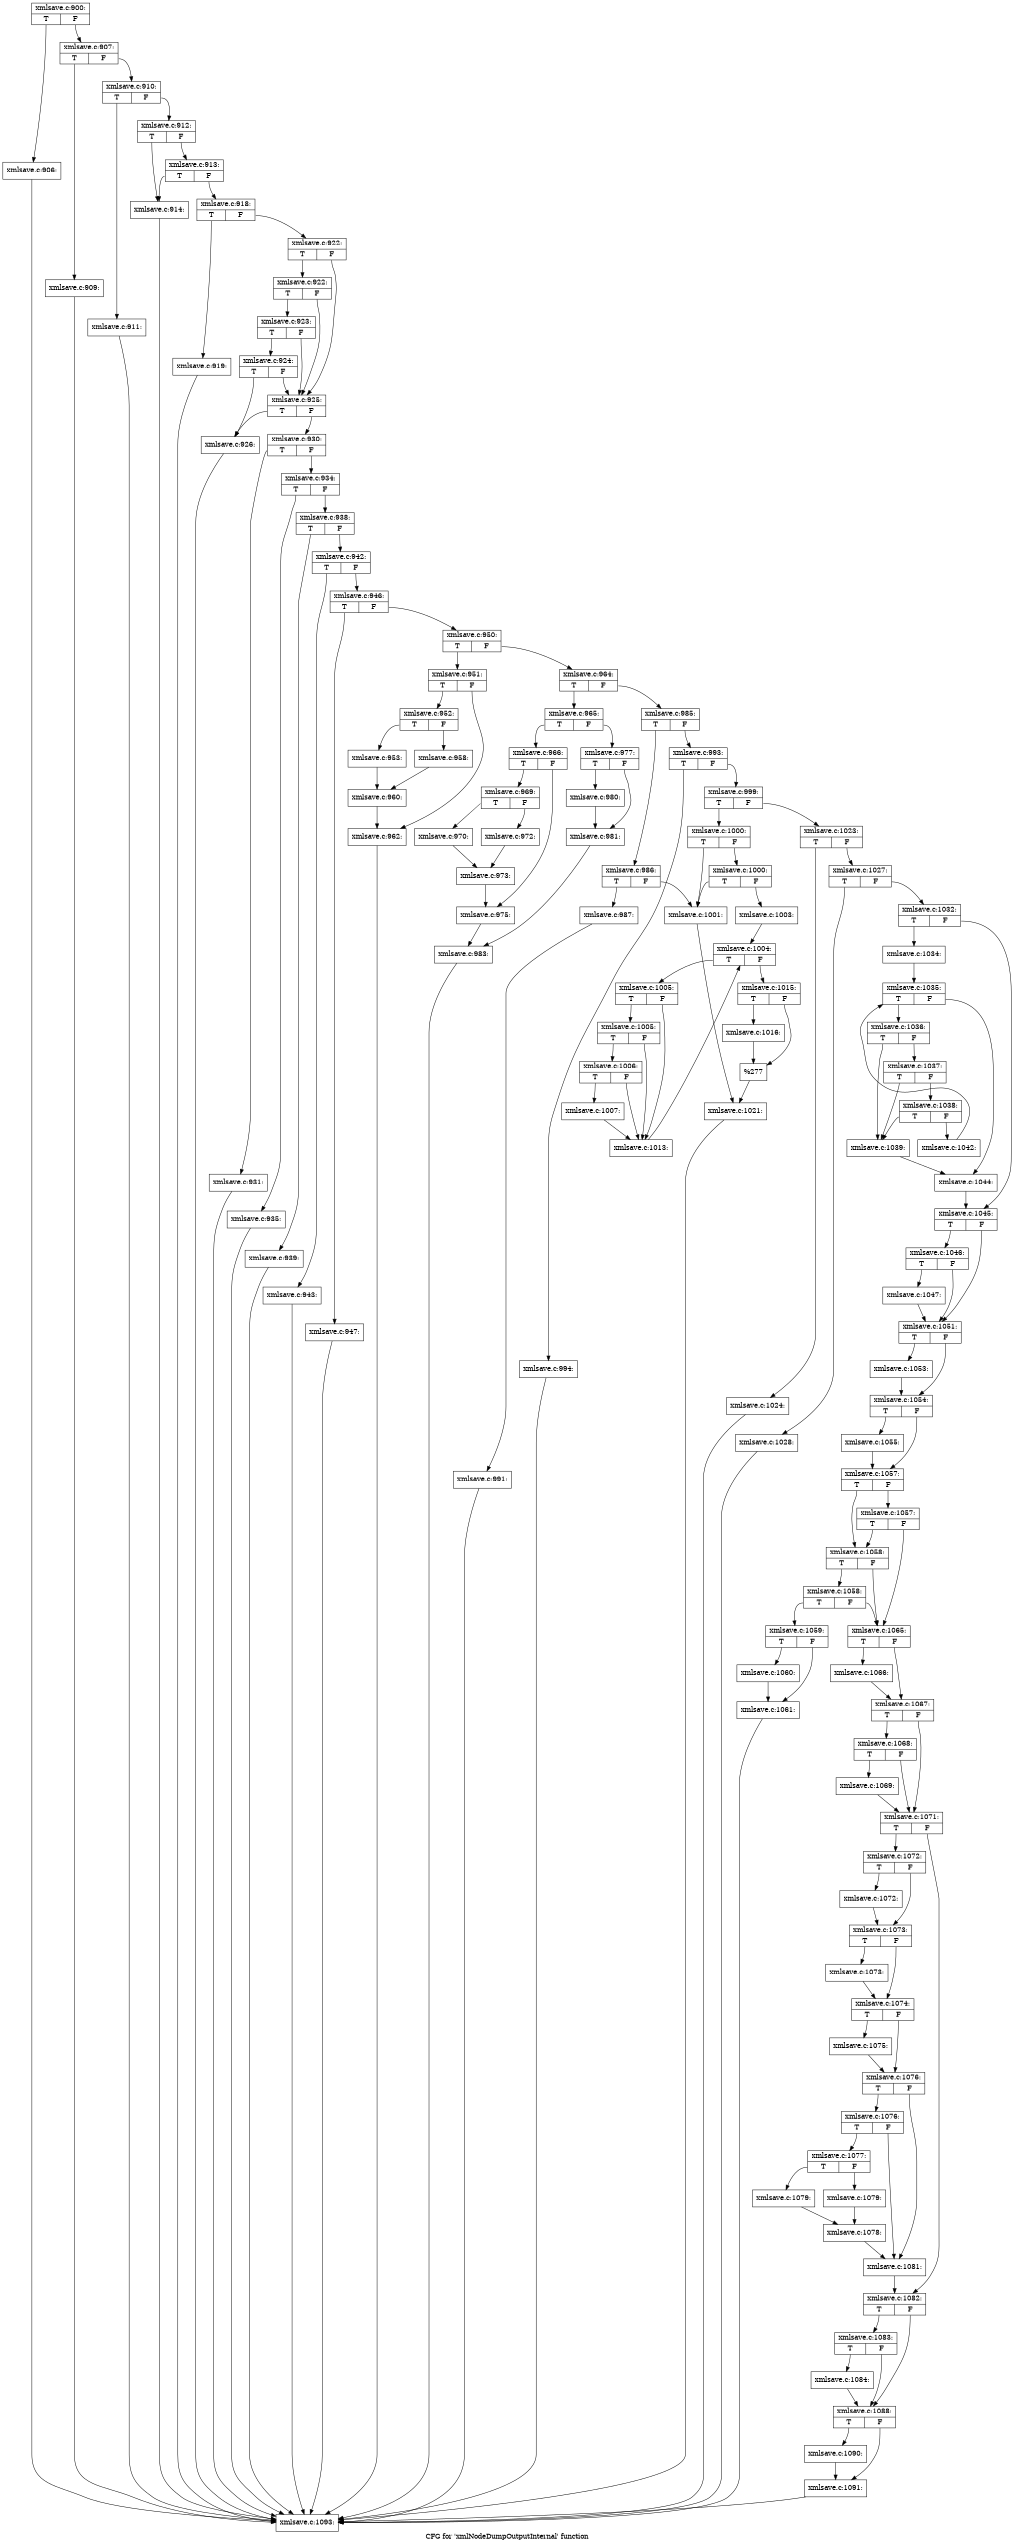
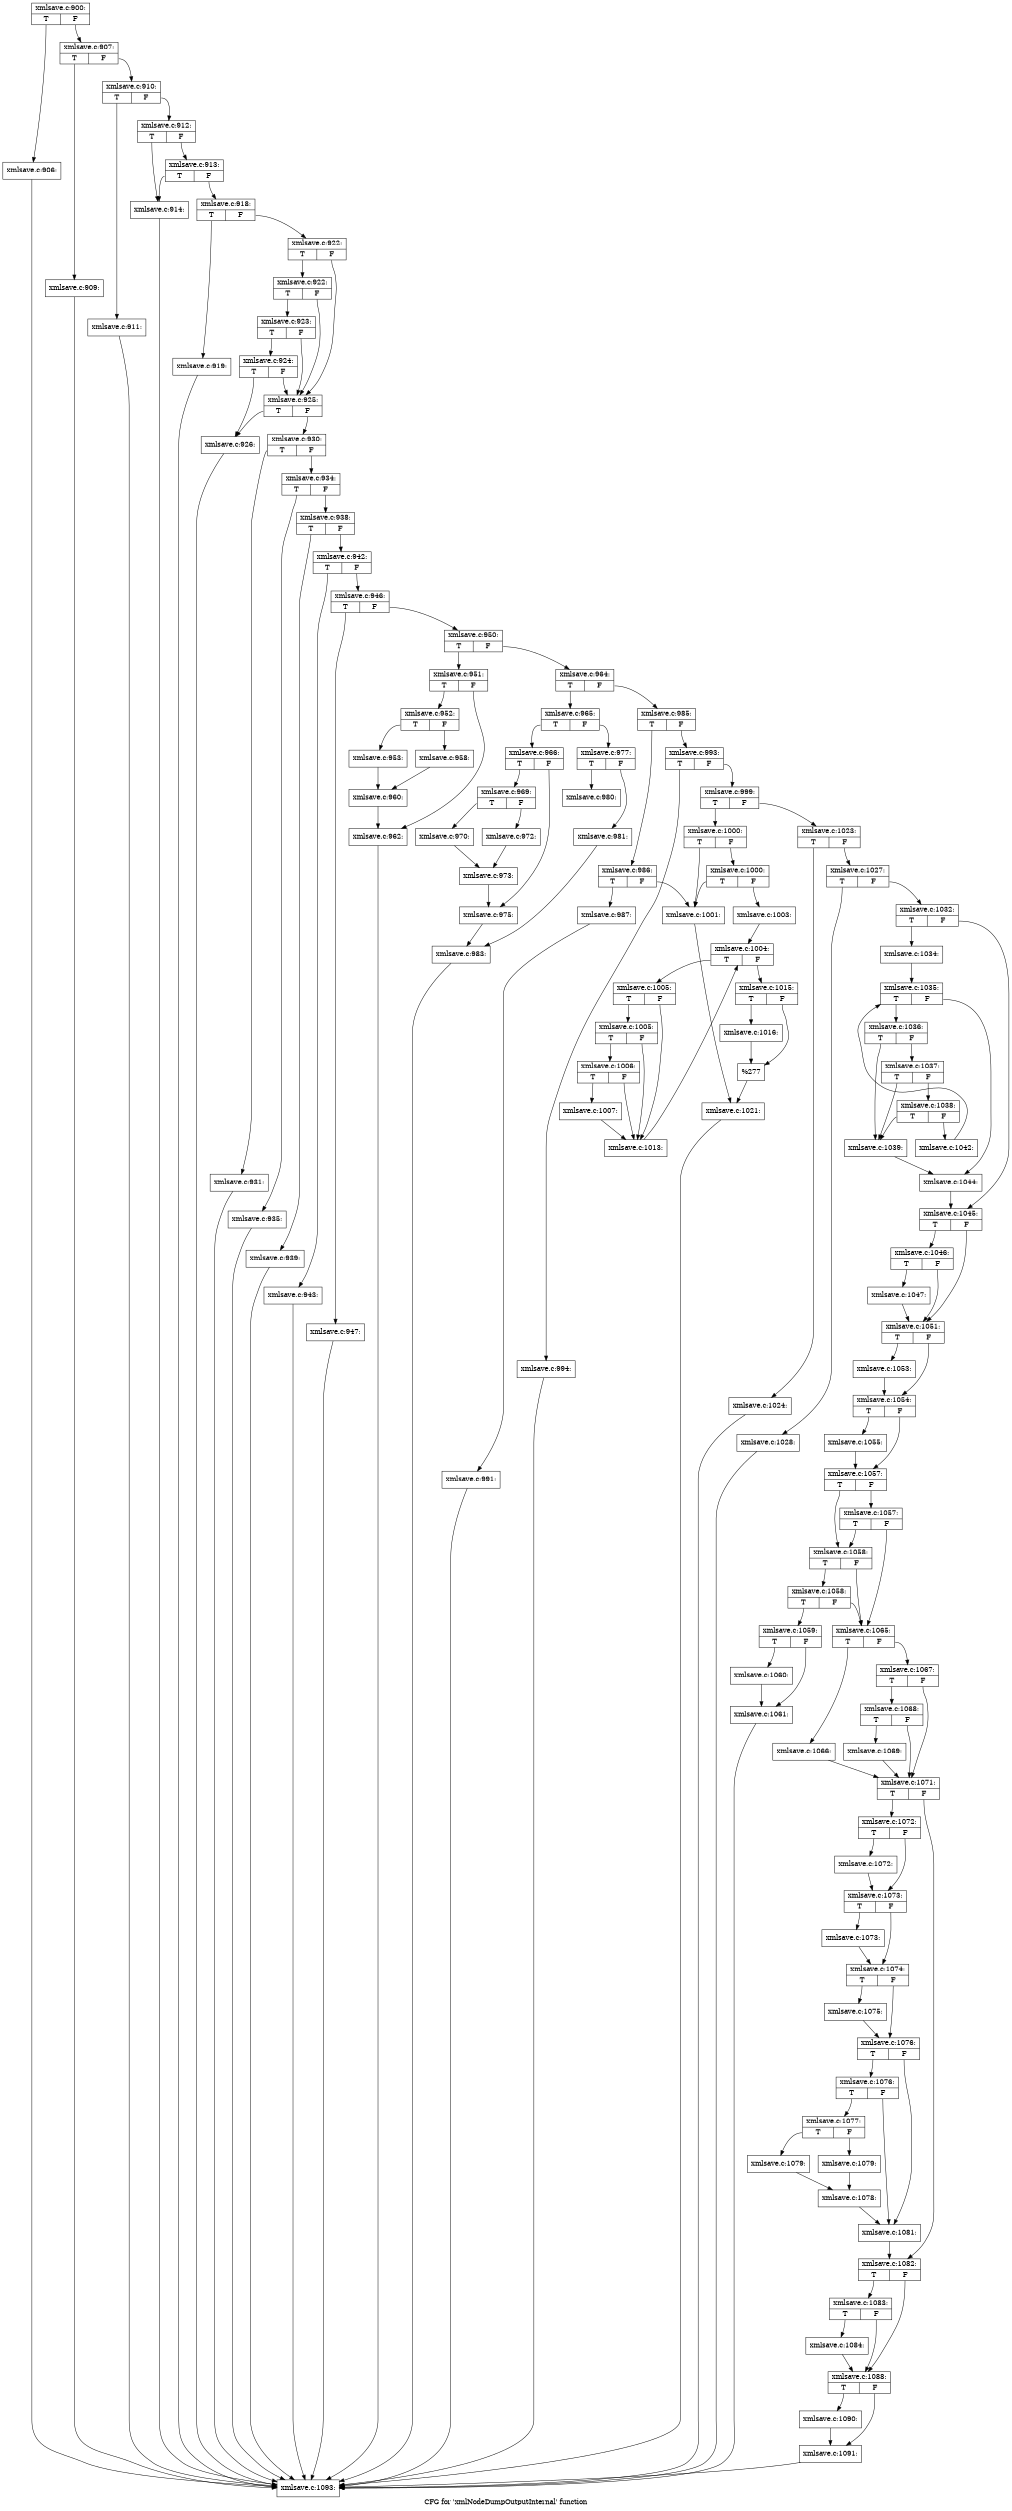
(595, 815) -> none
(879, 1689) -> (851, 1768)
